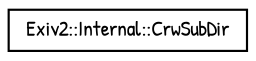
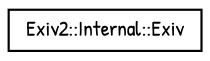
(128, 30) -> (105, 30)
